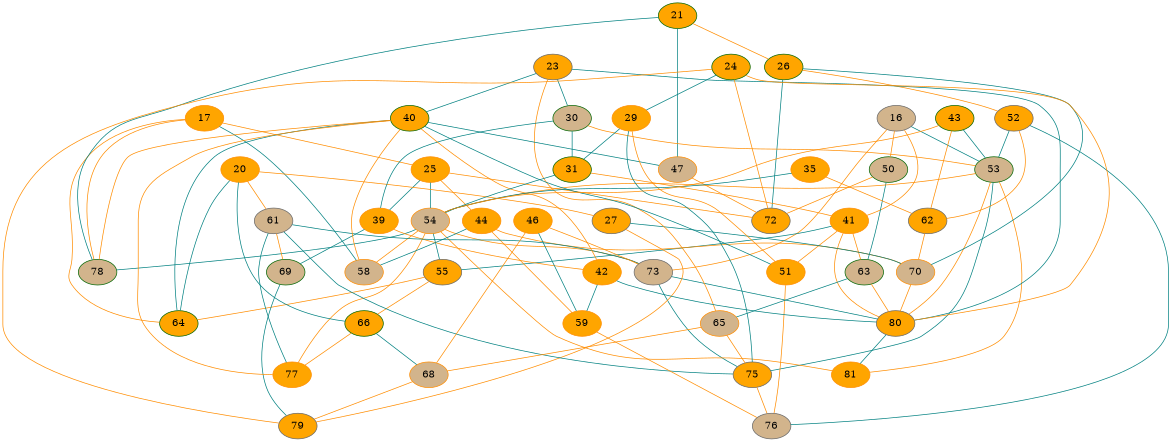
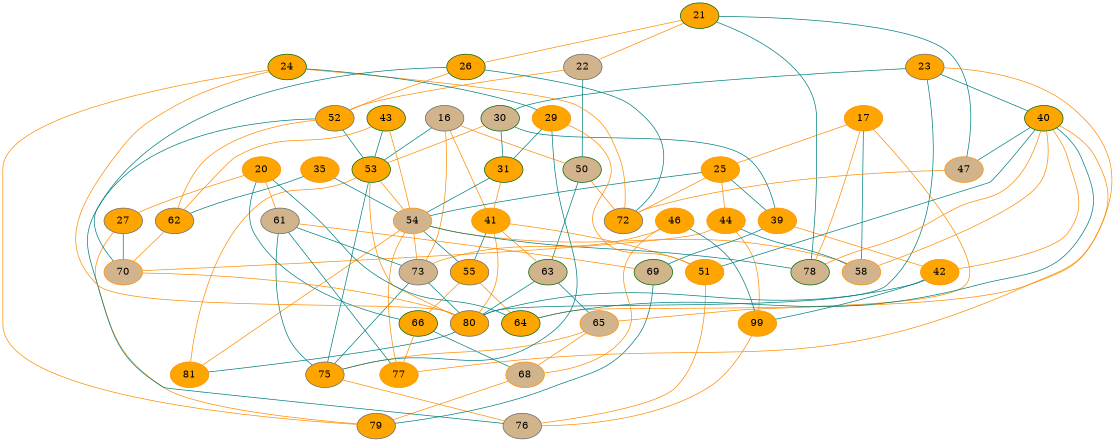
none -> (583, 67)
(994, 170) -> (371, 170)
(869, 195) -> (247, 195)
(880, 298) -> (509, 298)
(582, 323) -> (757, 323)
